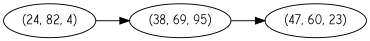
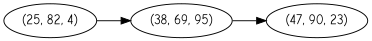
(50, 21) -> (50, 21)
(316, 21) -> (317, 21)
